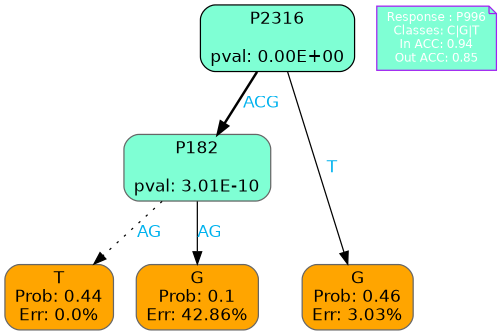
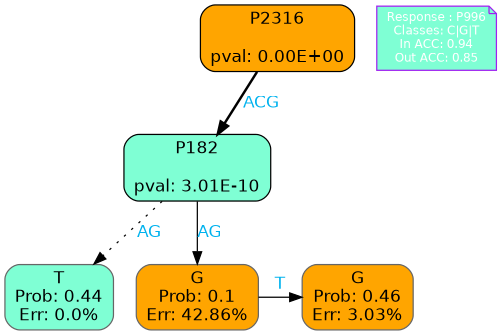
(278, 38) -> (278, 38)
(316, 162) -> (274, 297)
(197, 168) -> (197, 168)
(59, 297) -> (59, 297)
